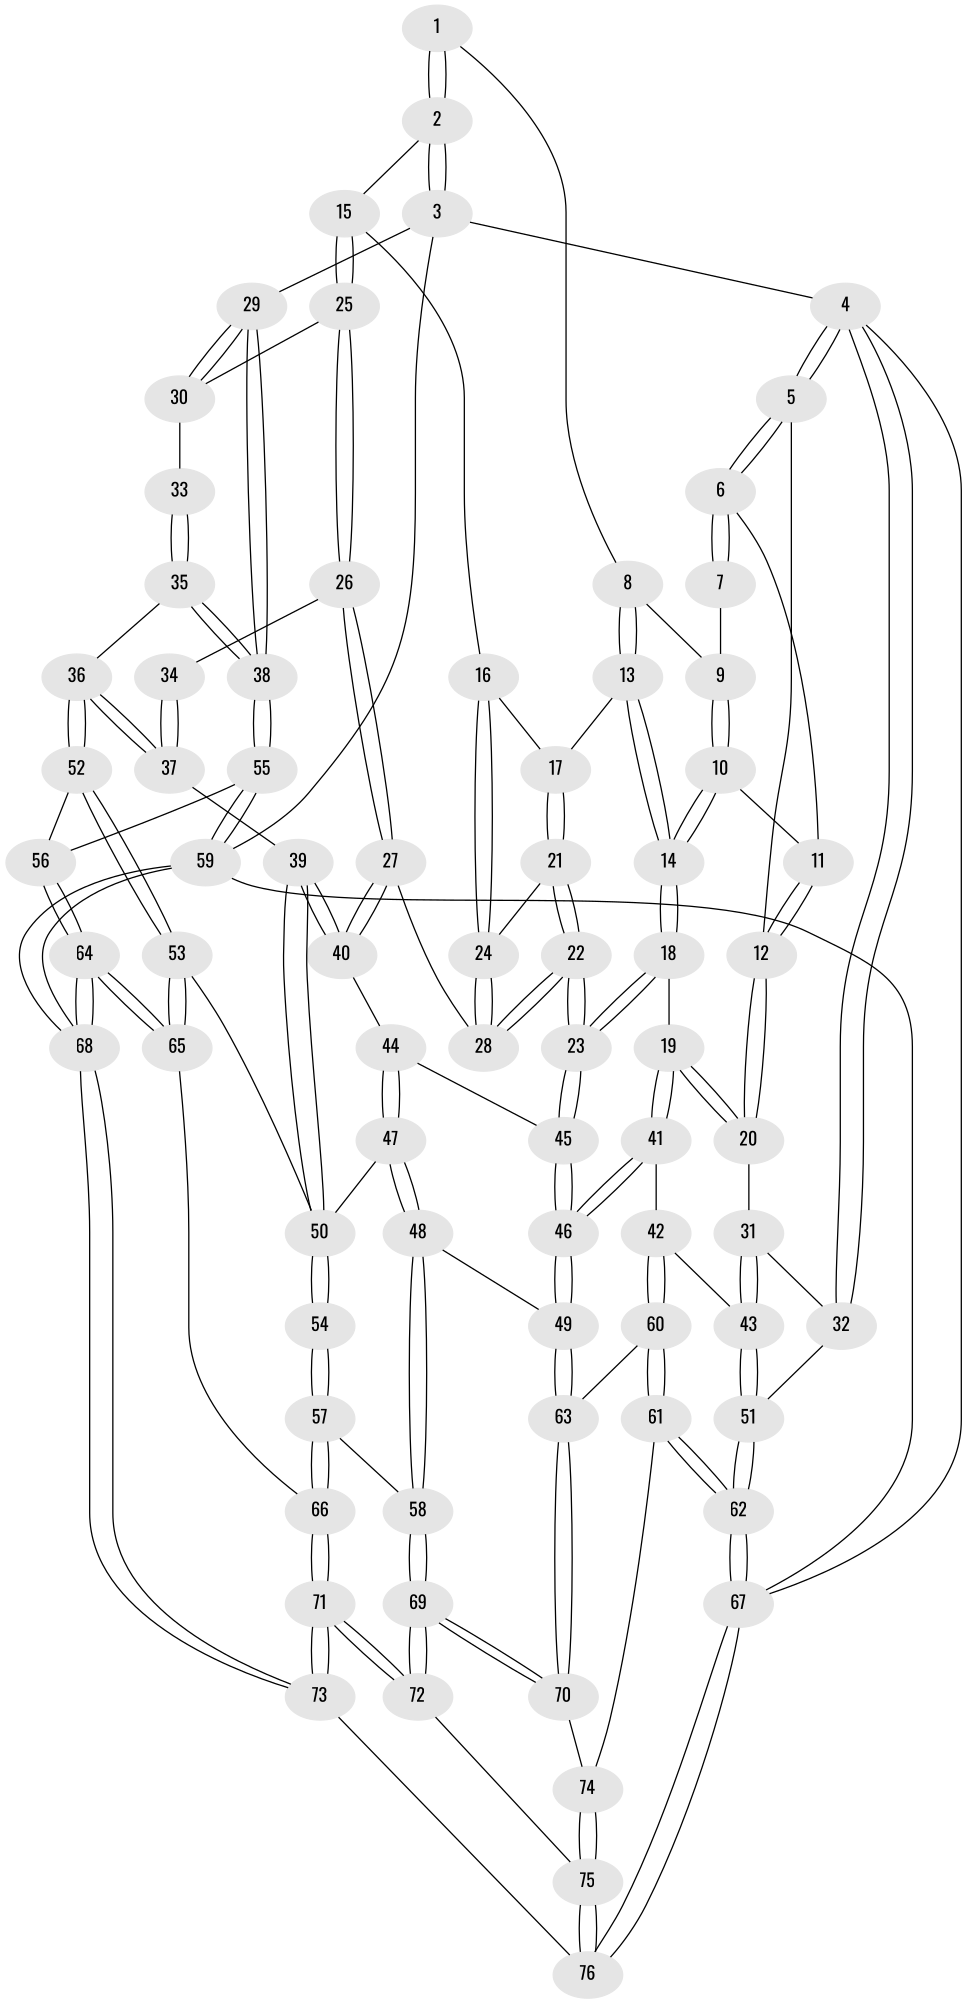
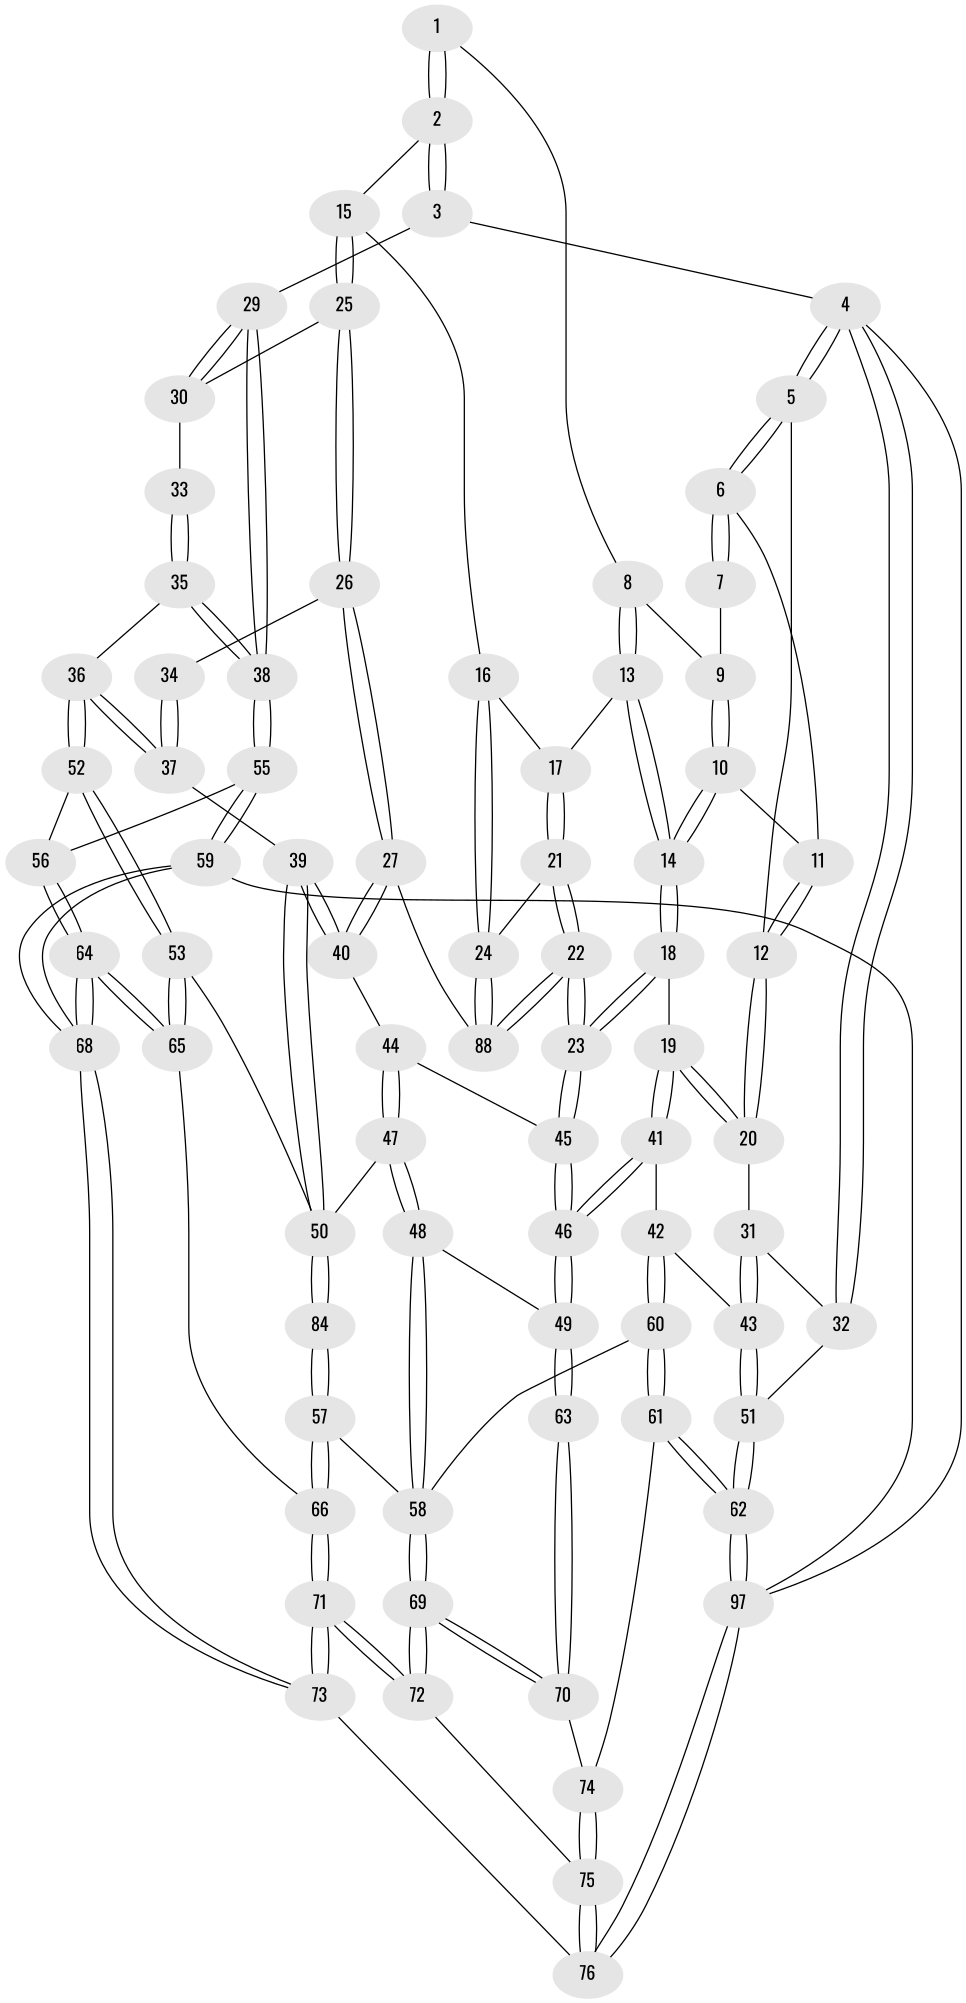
(412, 576) -> none
(484, 1048) -> (484, 1048)
(320, 1326) -> (320, 1326)
(610, 1372) -> (516, 1397)
(739, 1604) -> (739, 1604)
